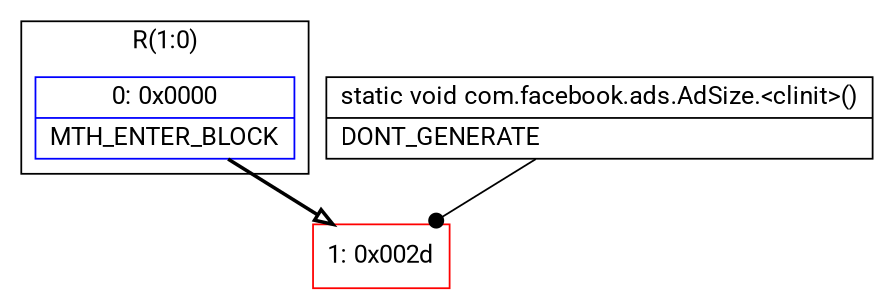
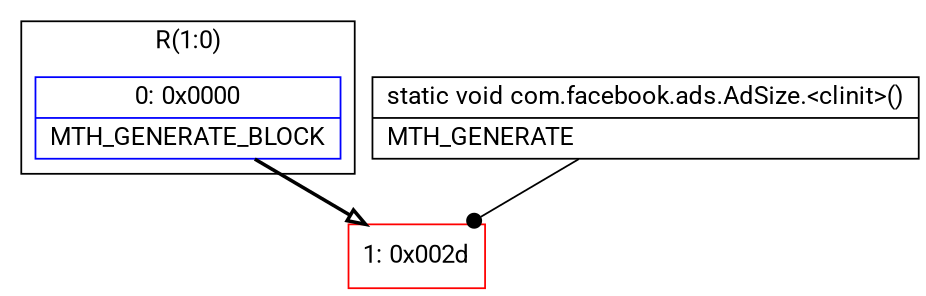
(165, 137) -> (188, 137)
(441, 137) -> (481, 137)
